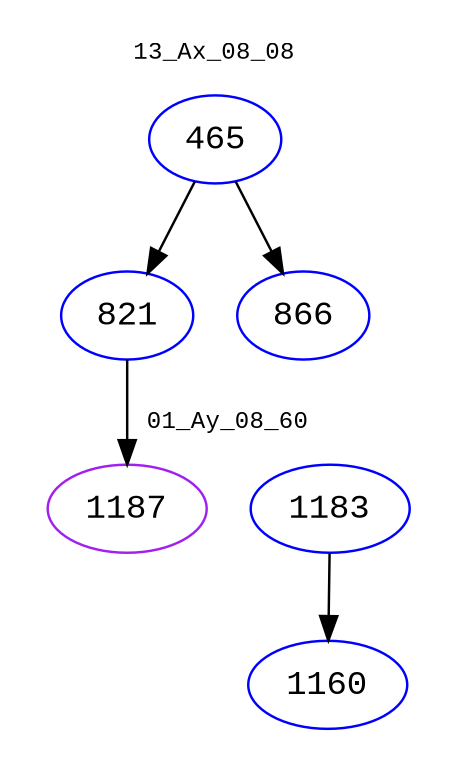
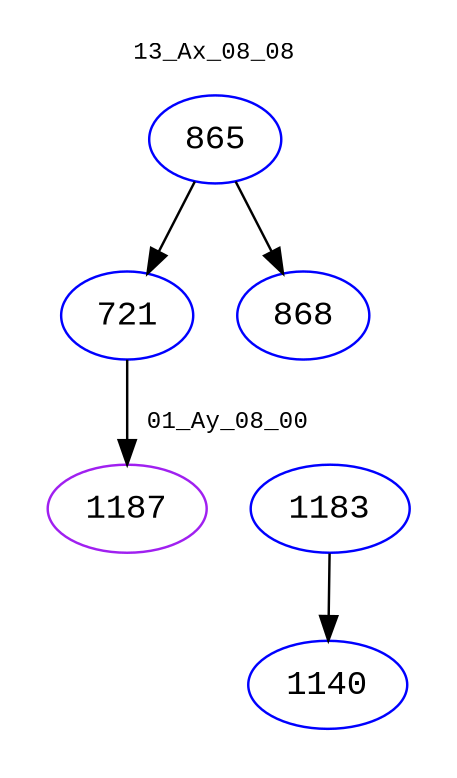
(215, 139) -> (215, 139)
(127, 316) -> (127, 316)
(303, 316) -> (303, 316)
(229, 422) -> (229, 422)
(328, 685) -> (328, 685)
